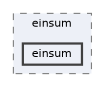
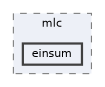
(52, 24) -> (52, 24)
